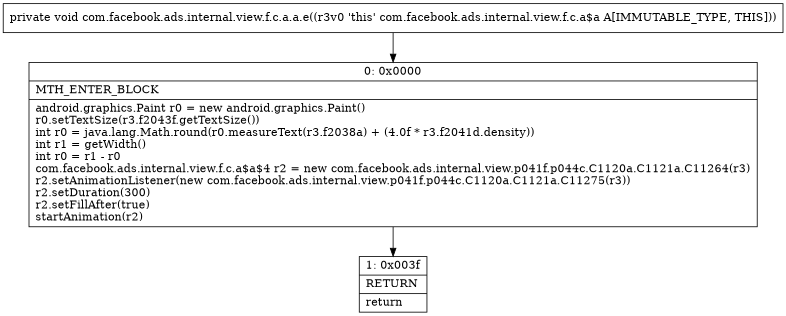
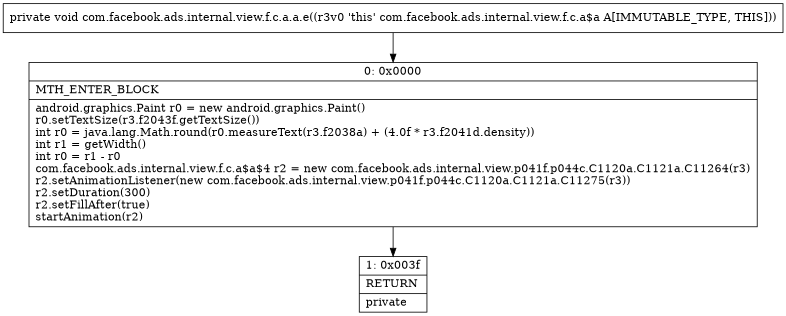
(384, 302) -> (387, 302)
